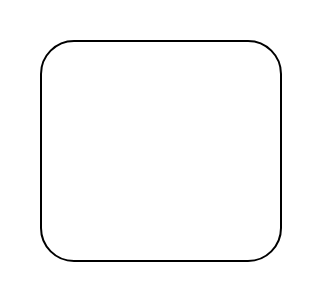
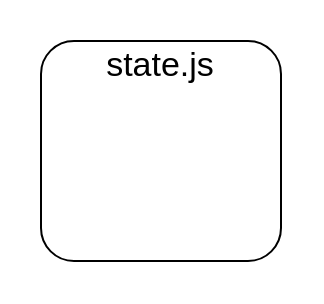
none -> (161, 61)
